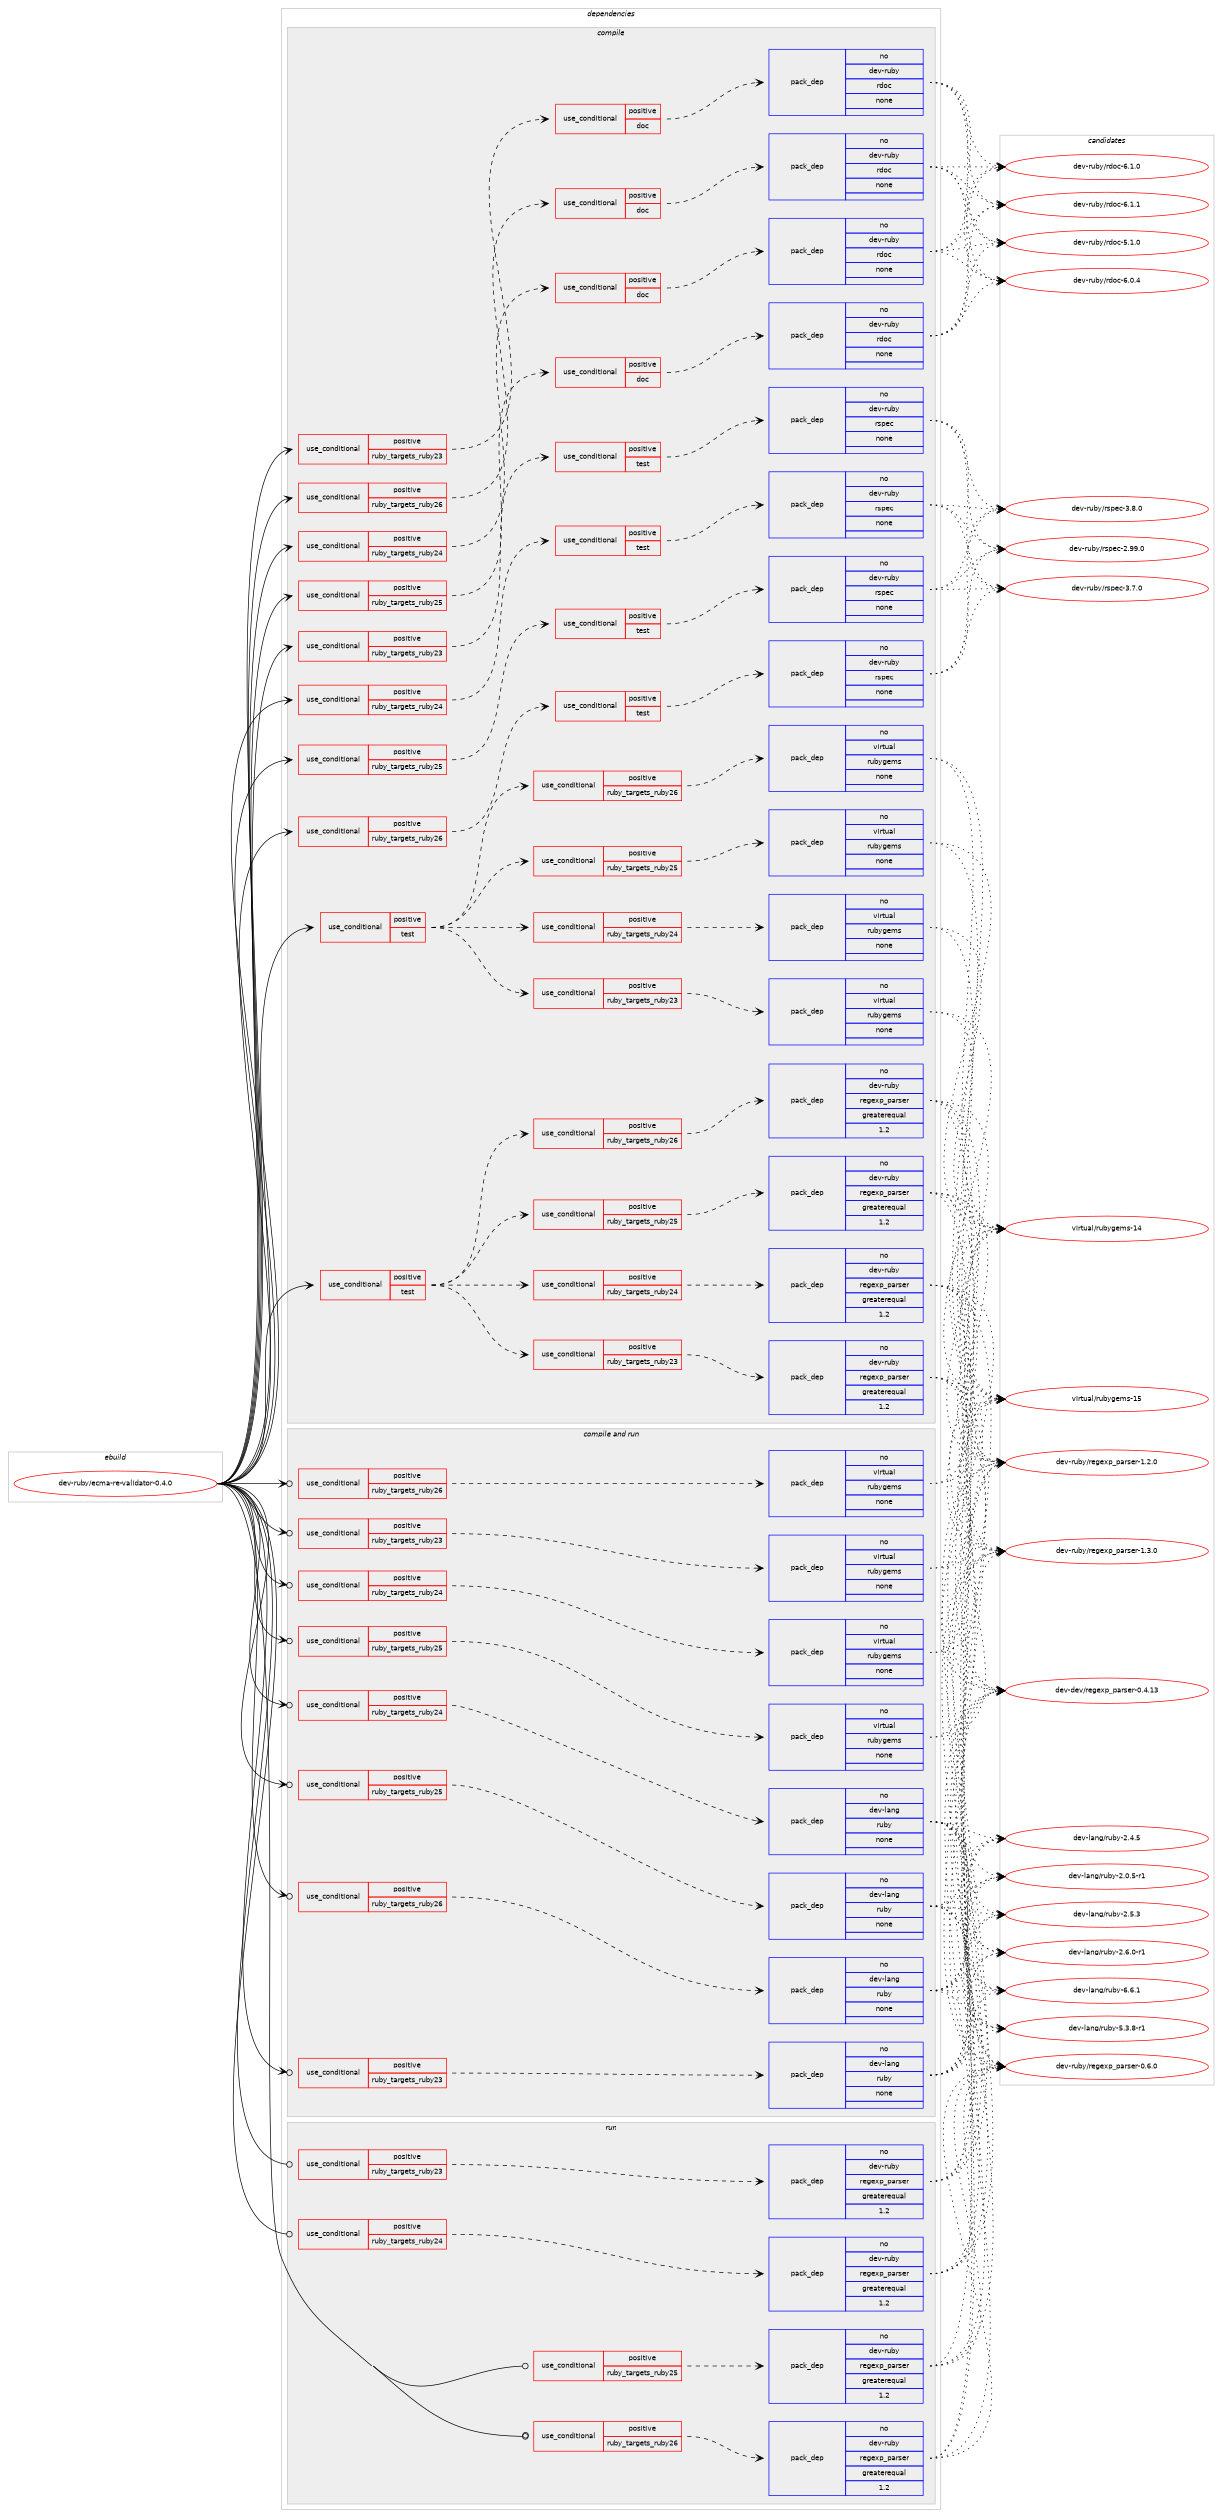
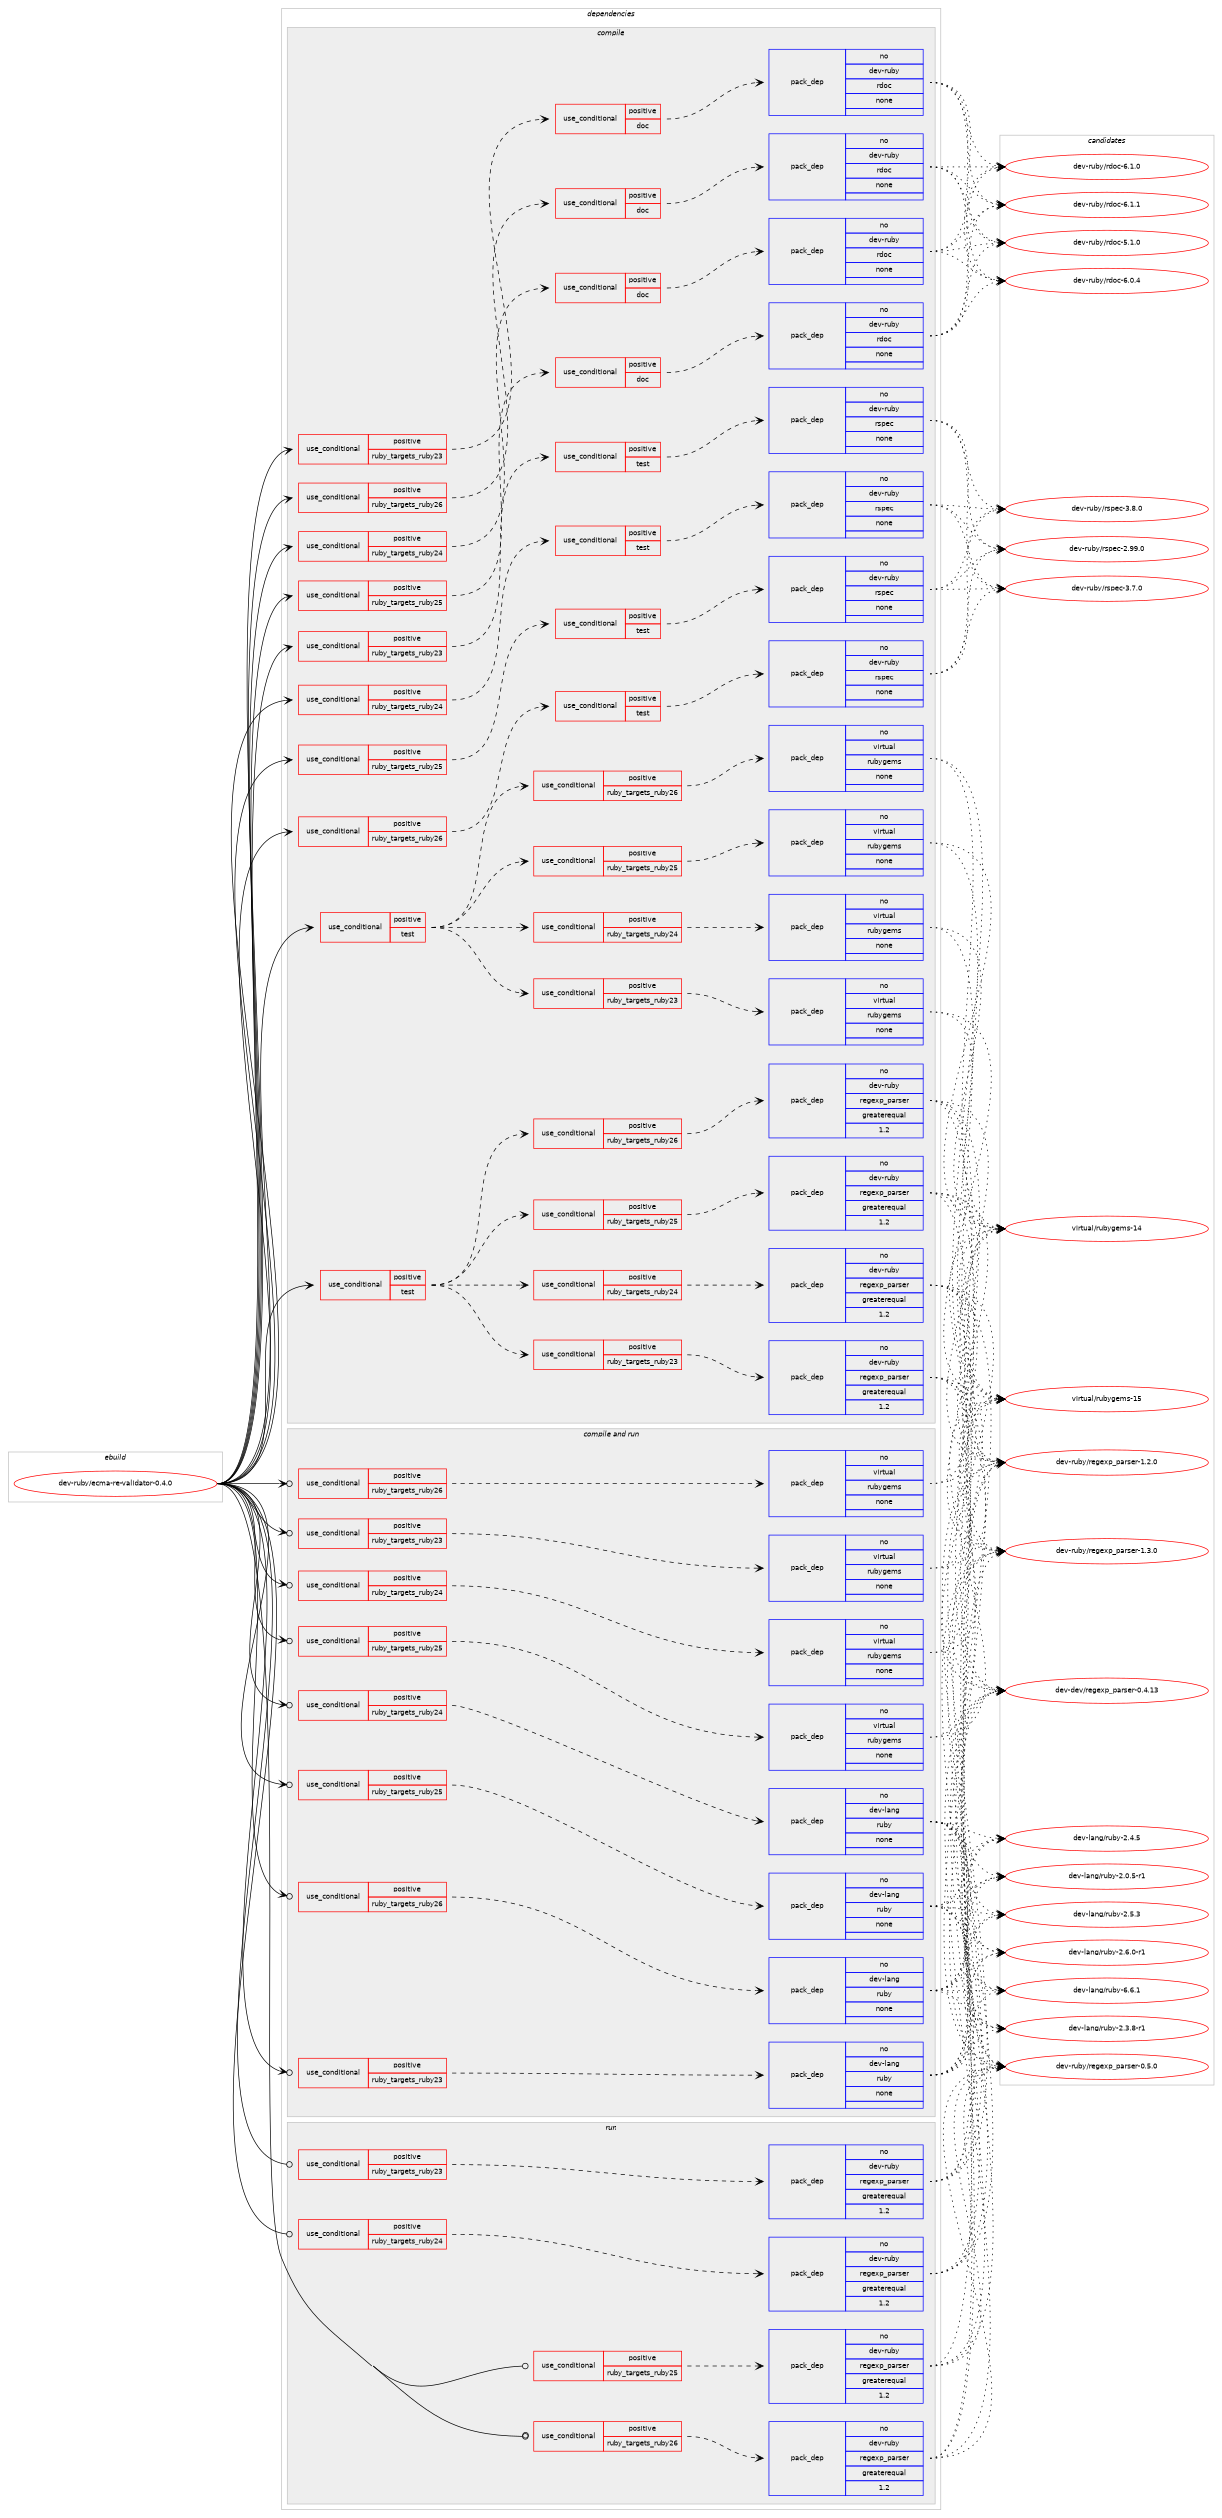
(1107, 2029) -> (1107, 2029)
(1107, 2067) -> (1107, 2067)
